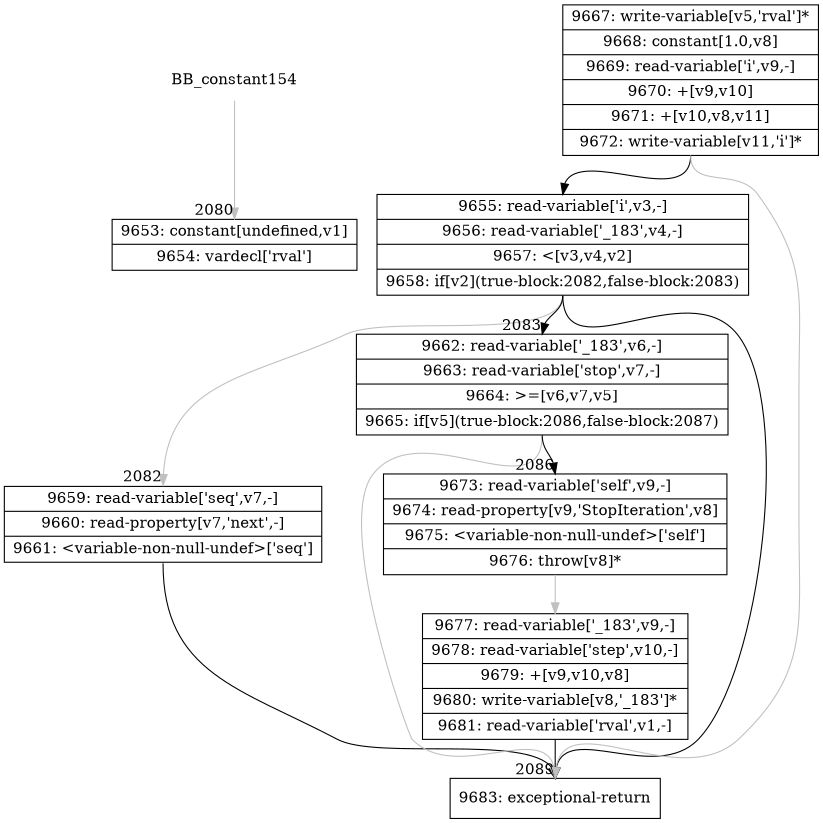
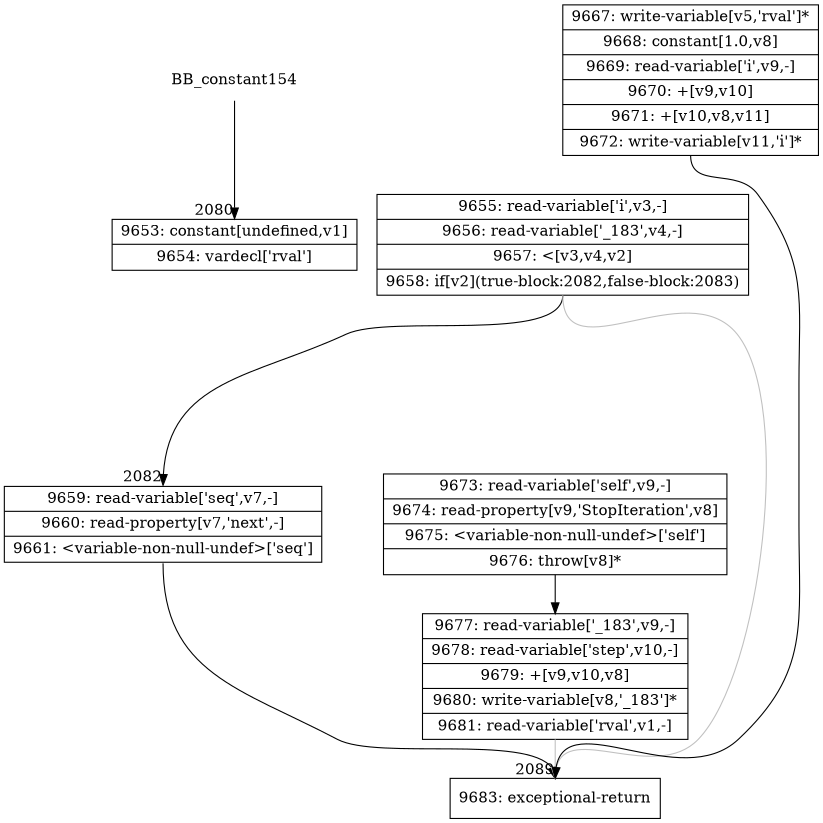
(235, 154) -> (235, 154)
(632, 176) -> none
(338, 338) -> (338, 338)
(542, 385) -> none
(764, 517) -> (764, 517)
(799, 529) -> (799, 529)
(555, 589) -> (555, 589)
(555, 753) -> (555, 753)
